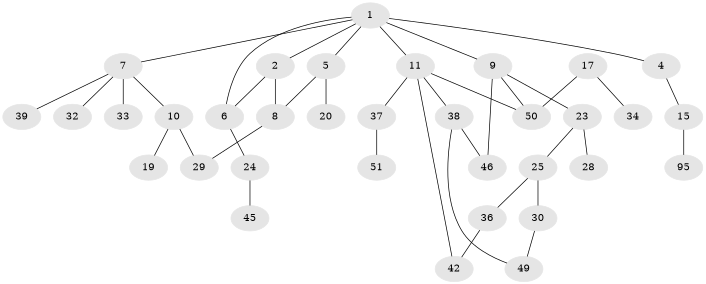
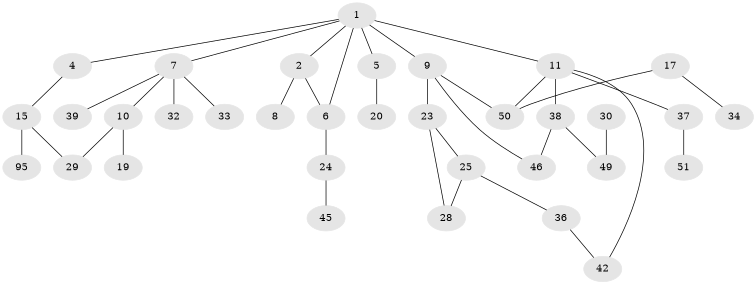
(301, 91) -> none
(241, 140) -> (47, 142)
(538, 193) -> (456, 193)
